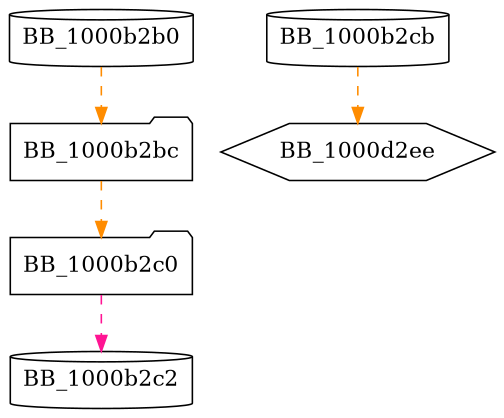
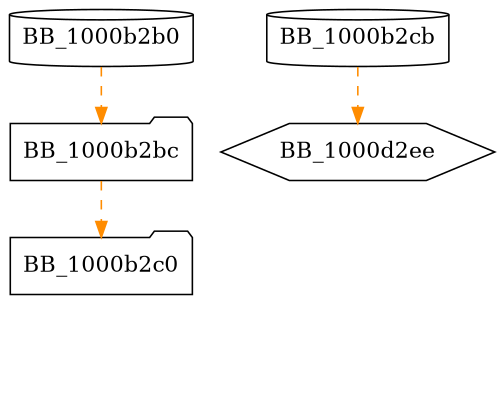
(101, 380) -> none
